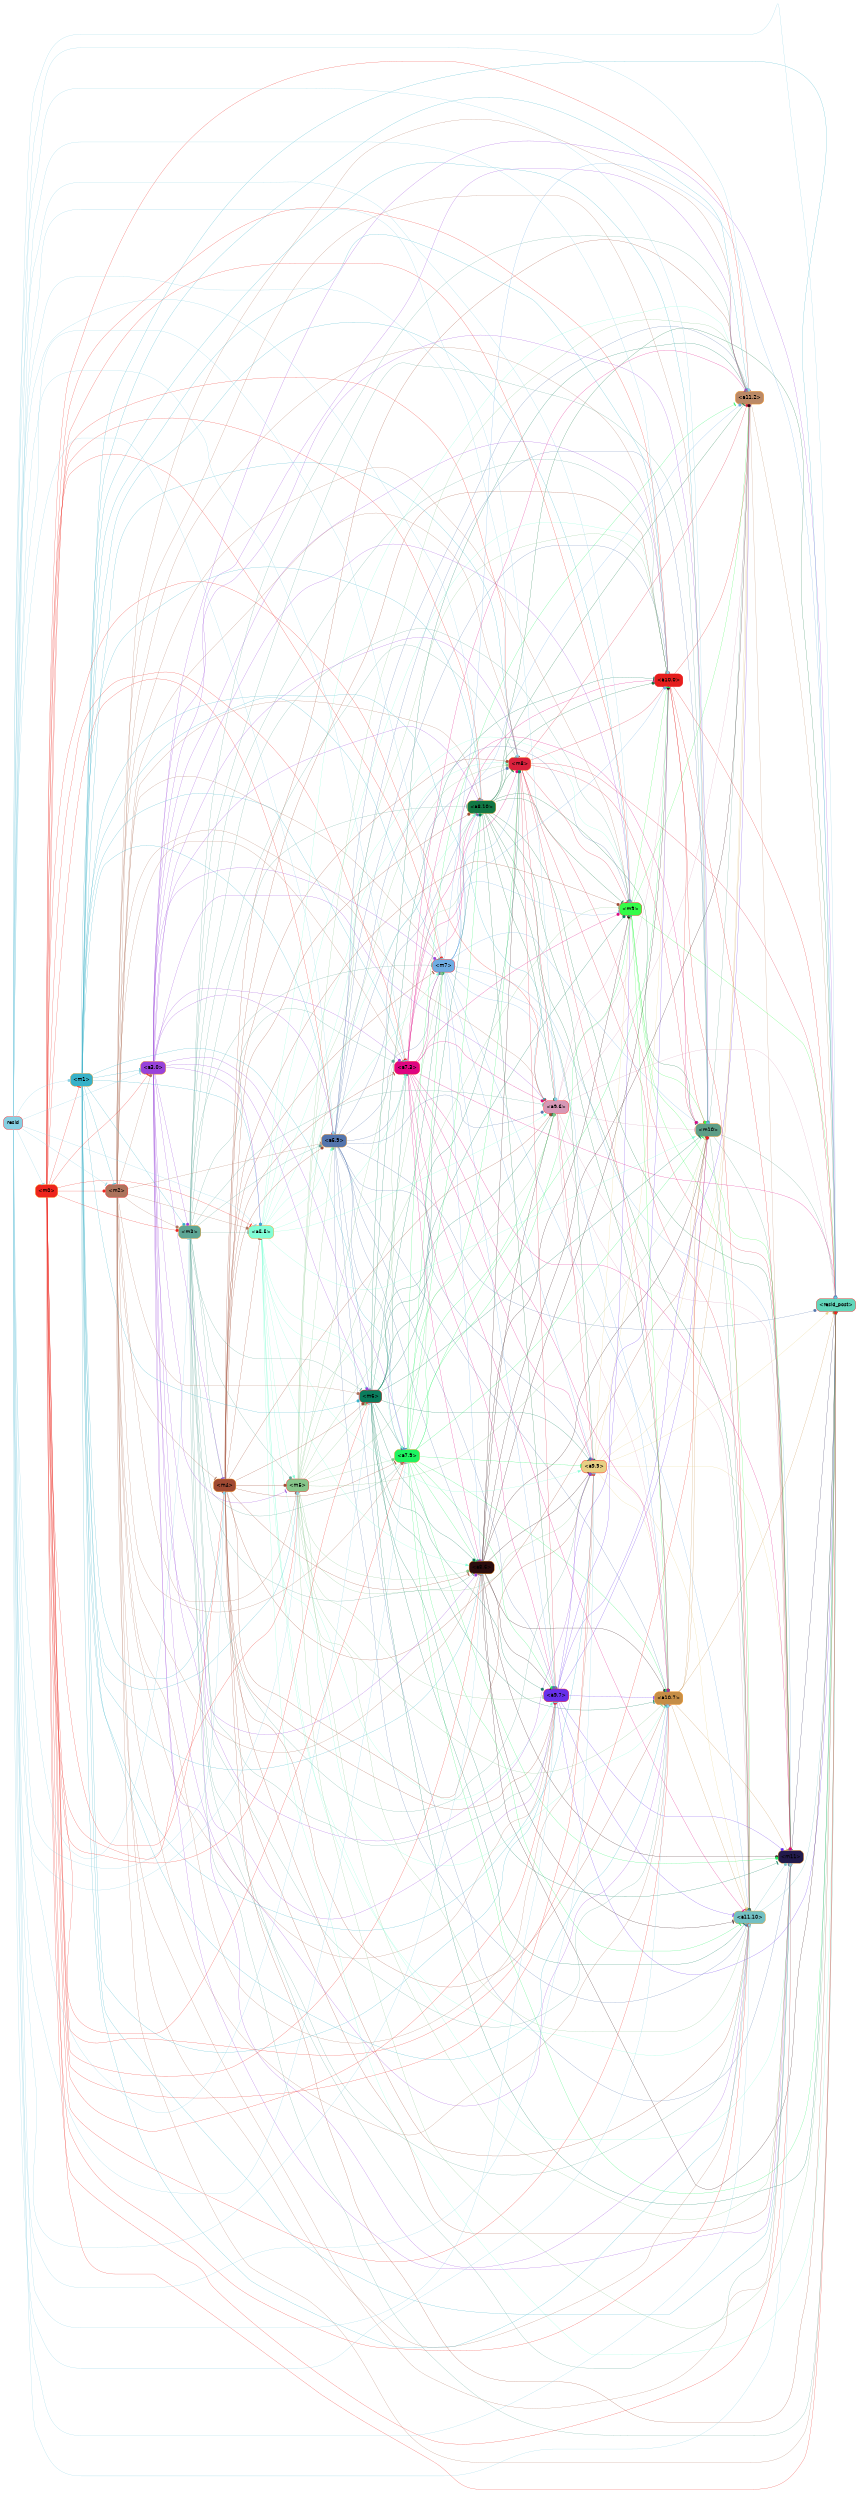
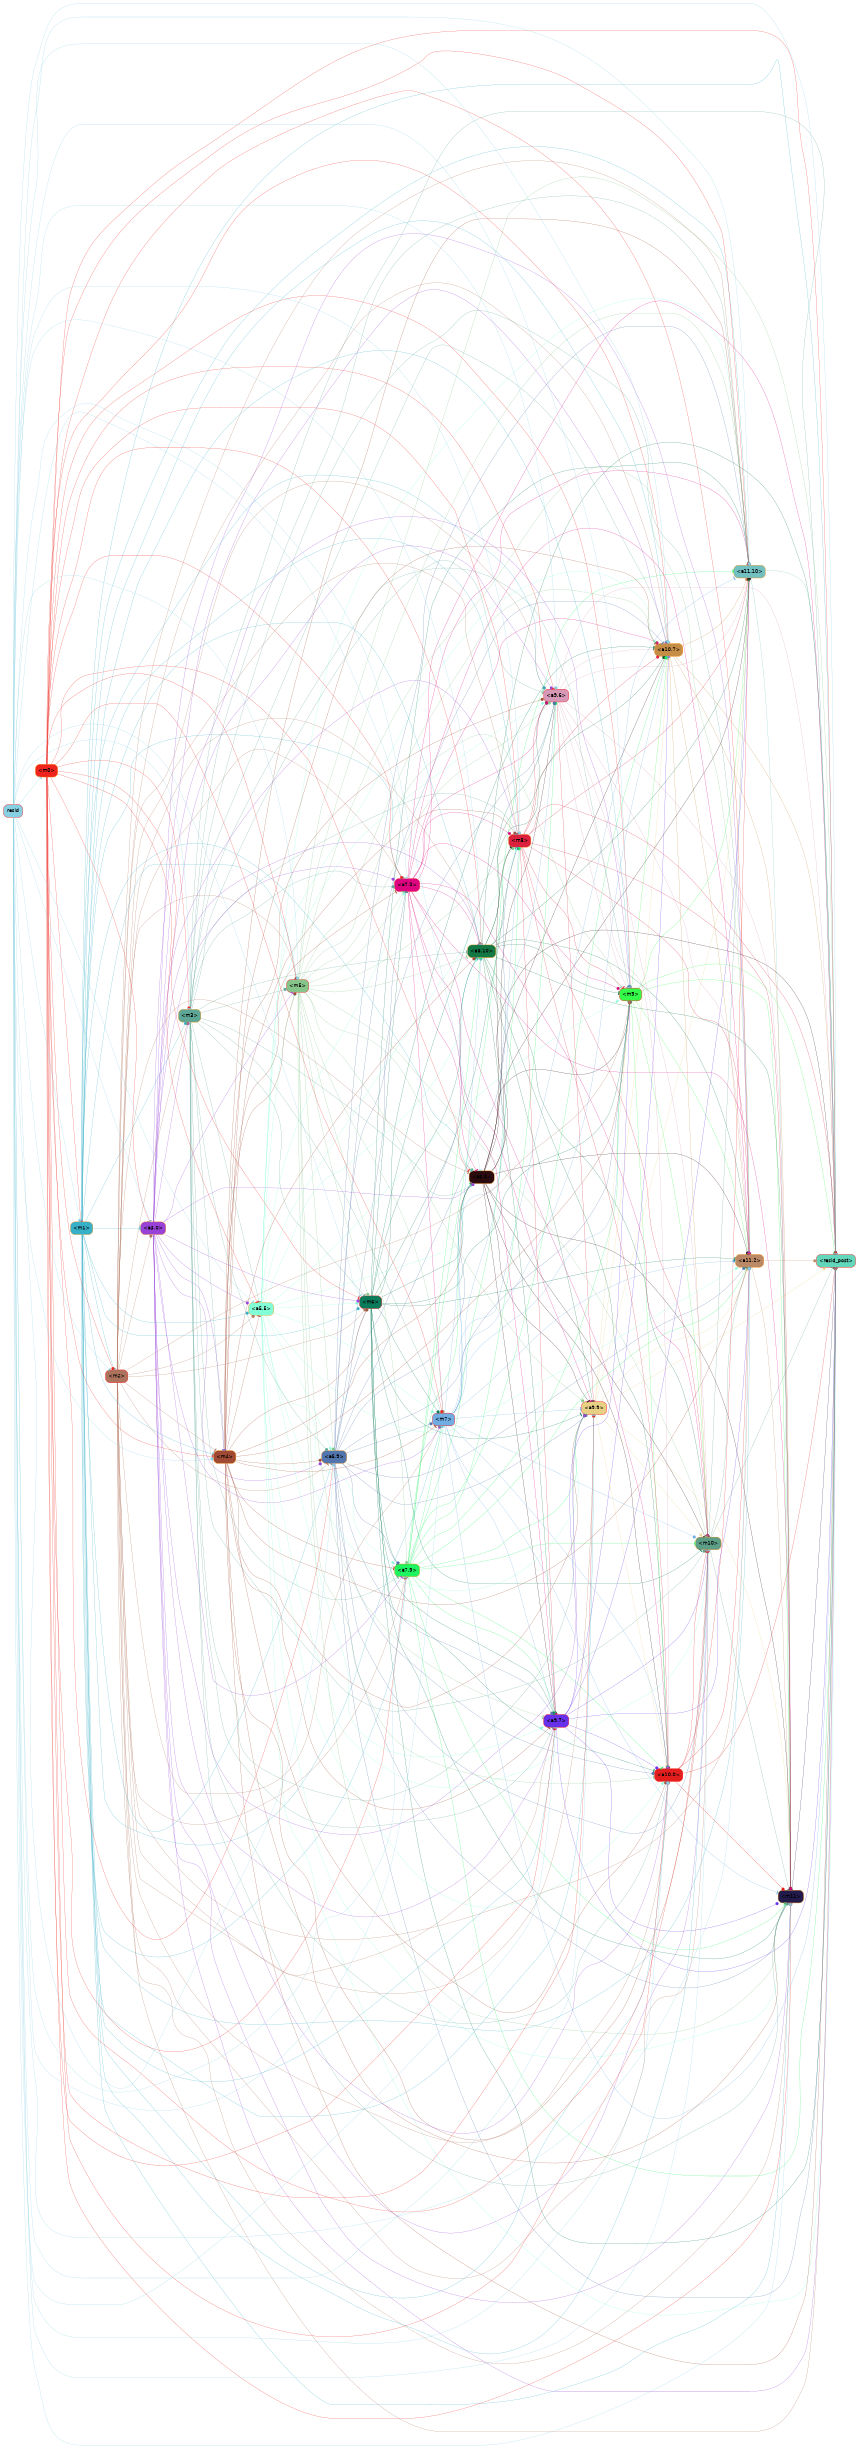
(239, 1955) -> none
